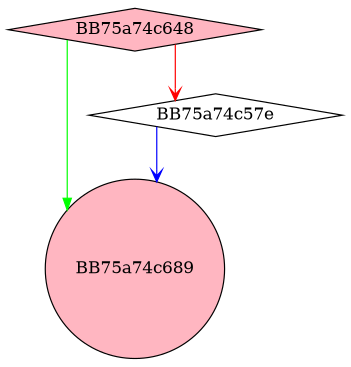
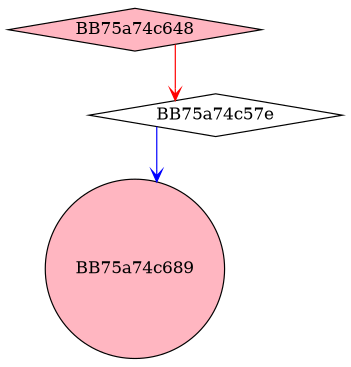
(67, 119) -> none
